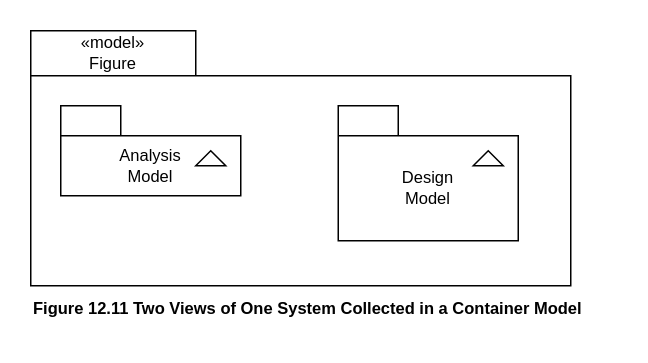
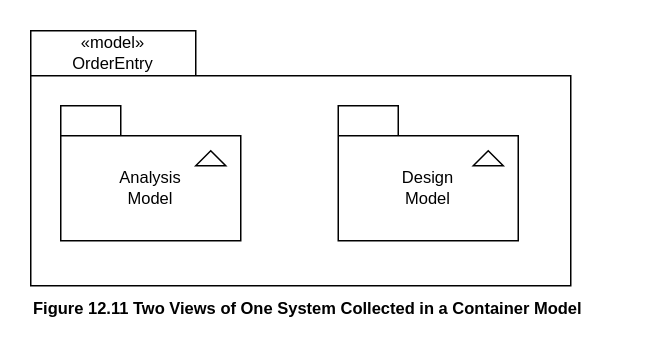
(113, 53) -> (113, 53)
(151, 151) -> (151, 173)
